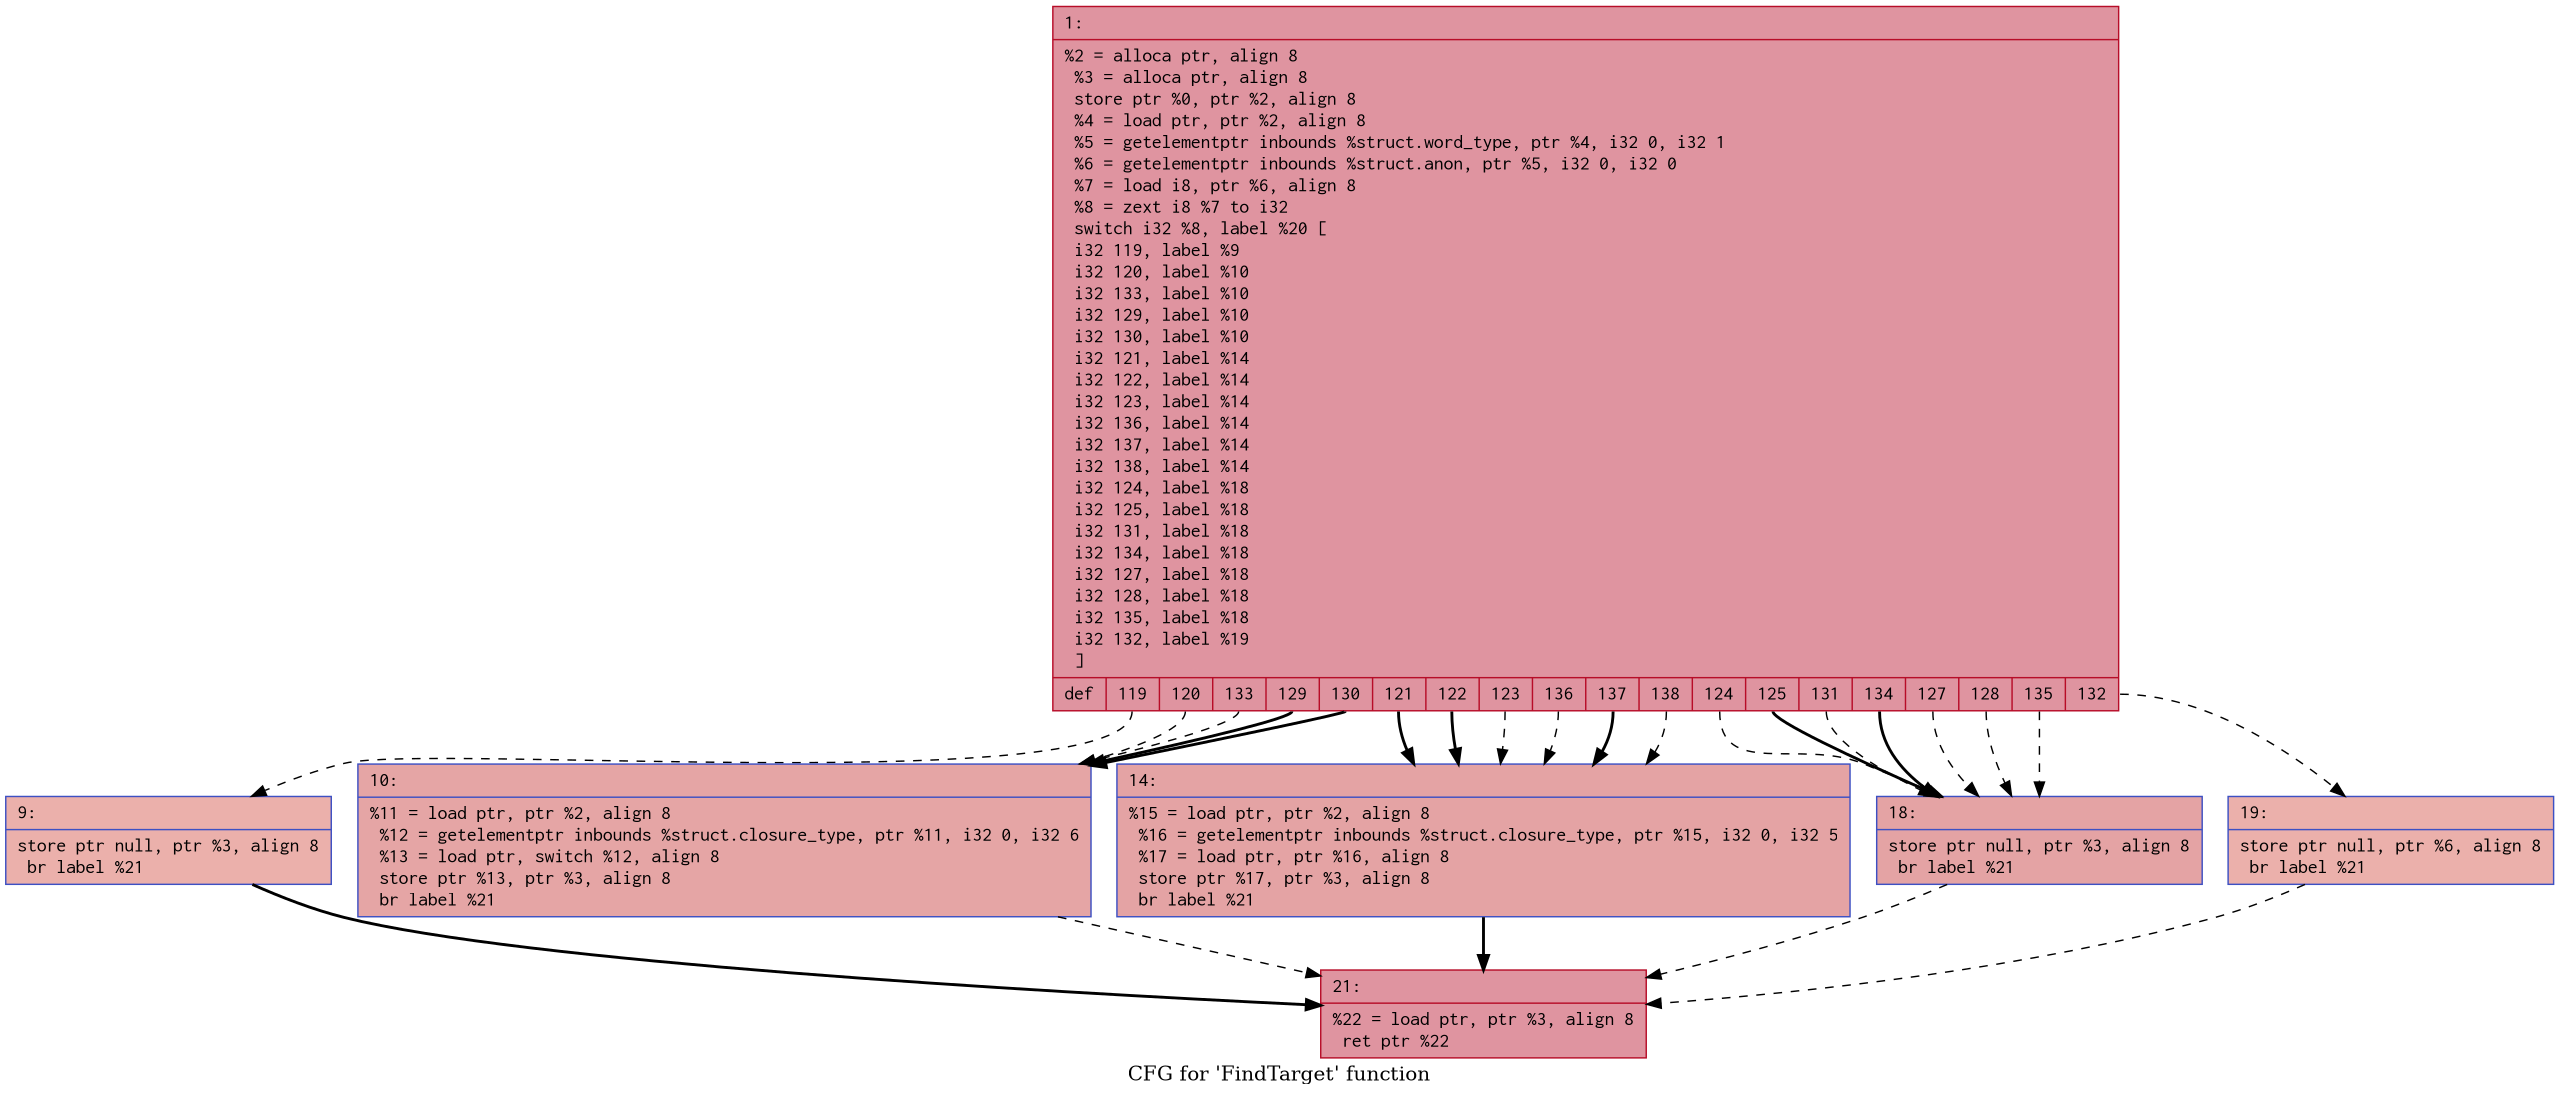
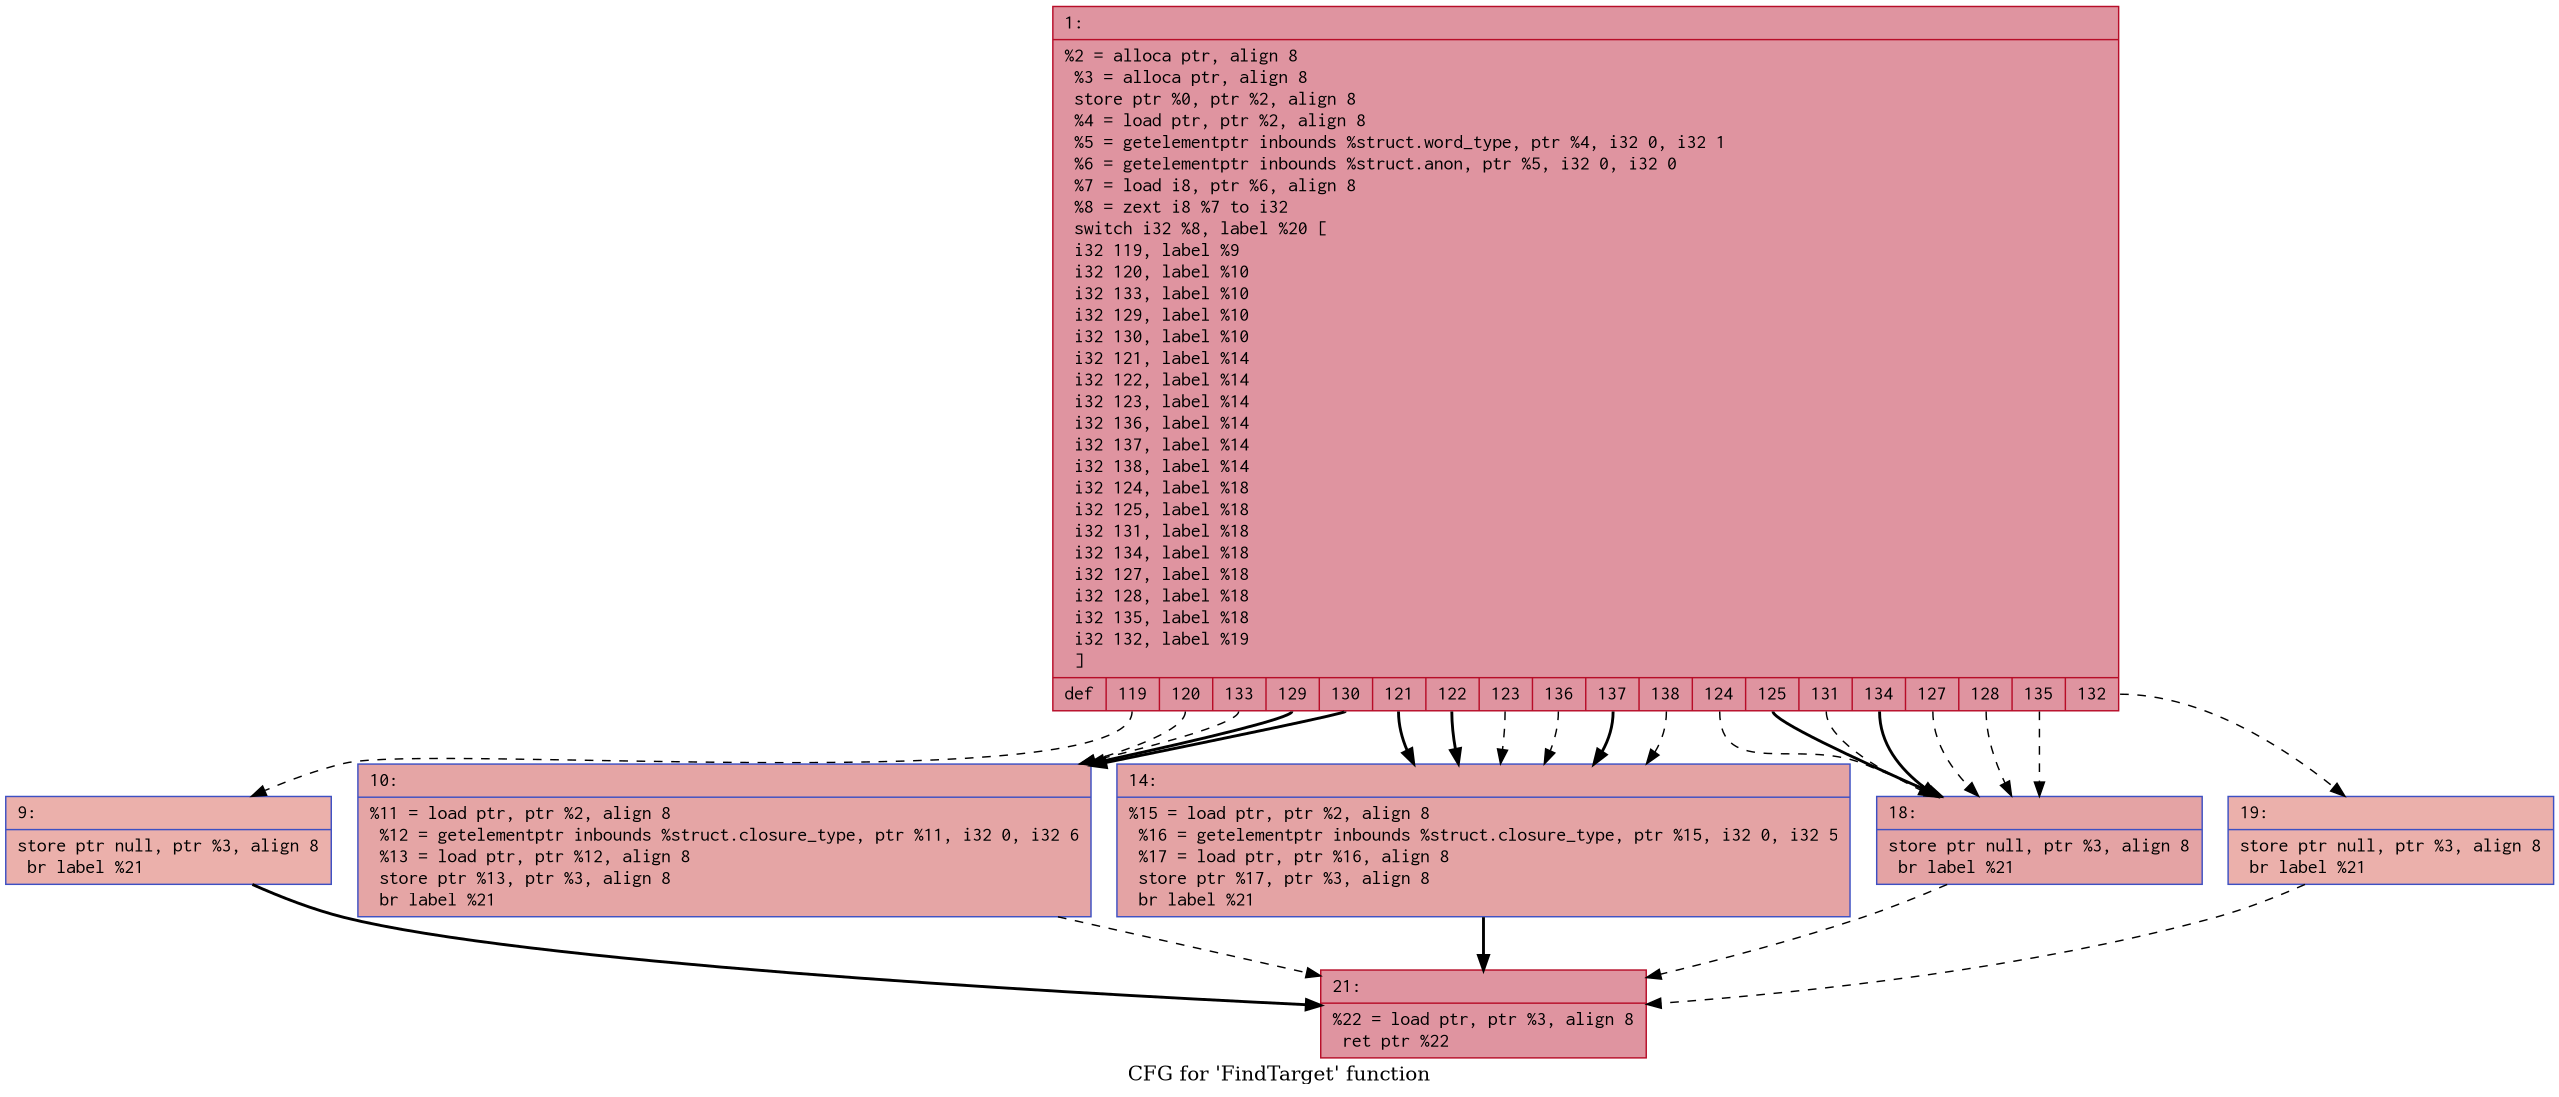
(2391, 845) -> (2391, 845)
(545, 856) -> (530, 856)
